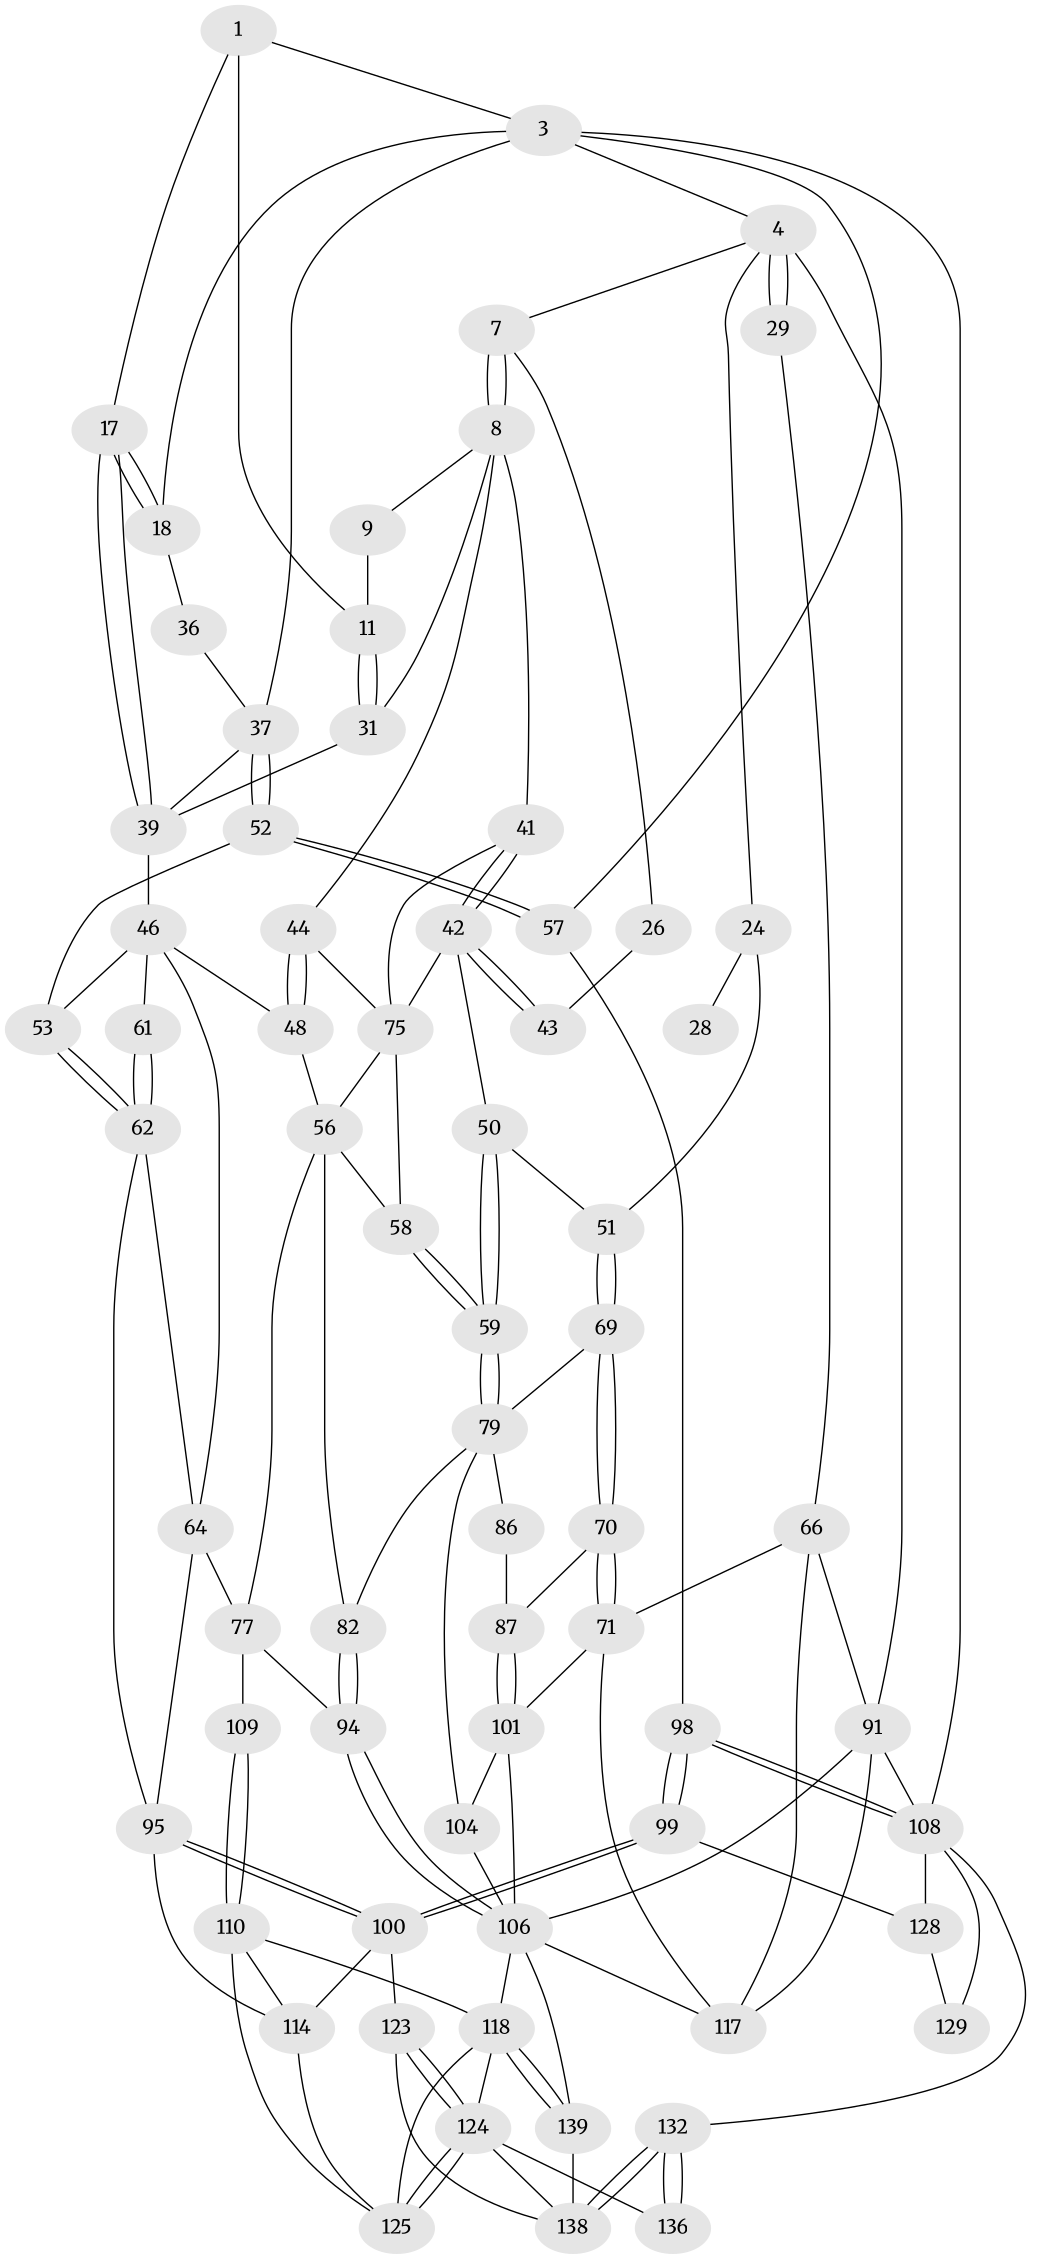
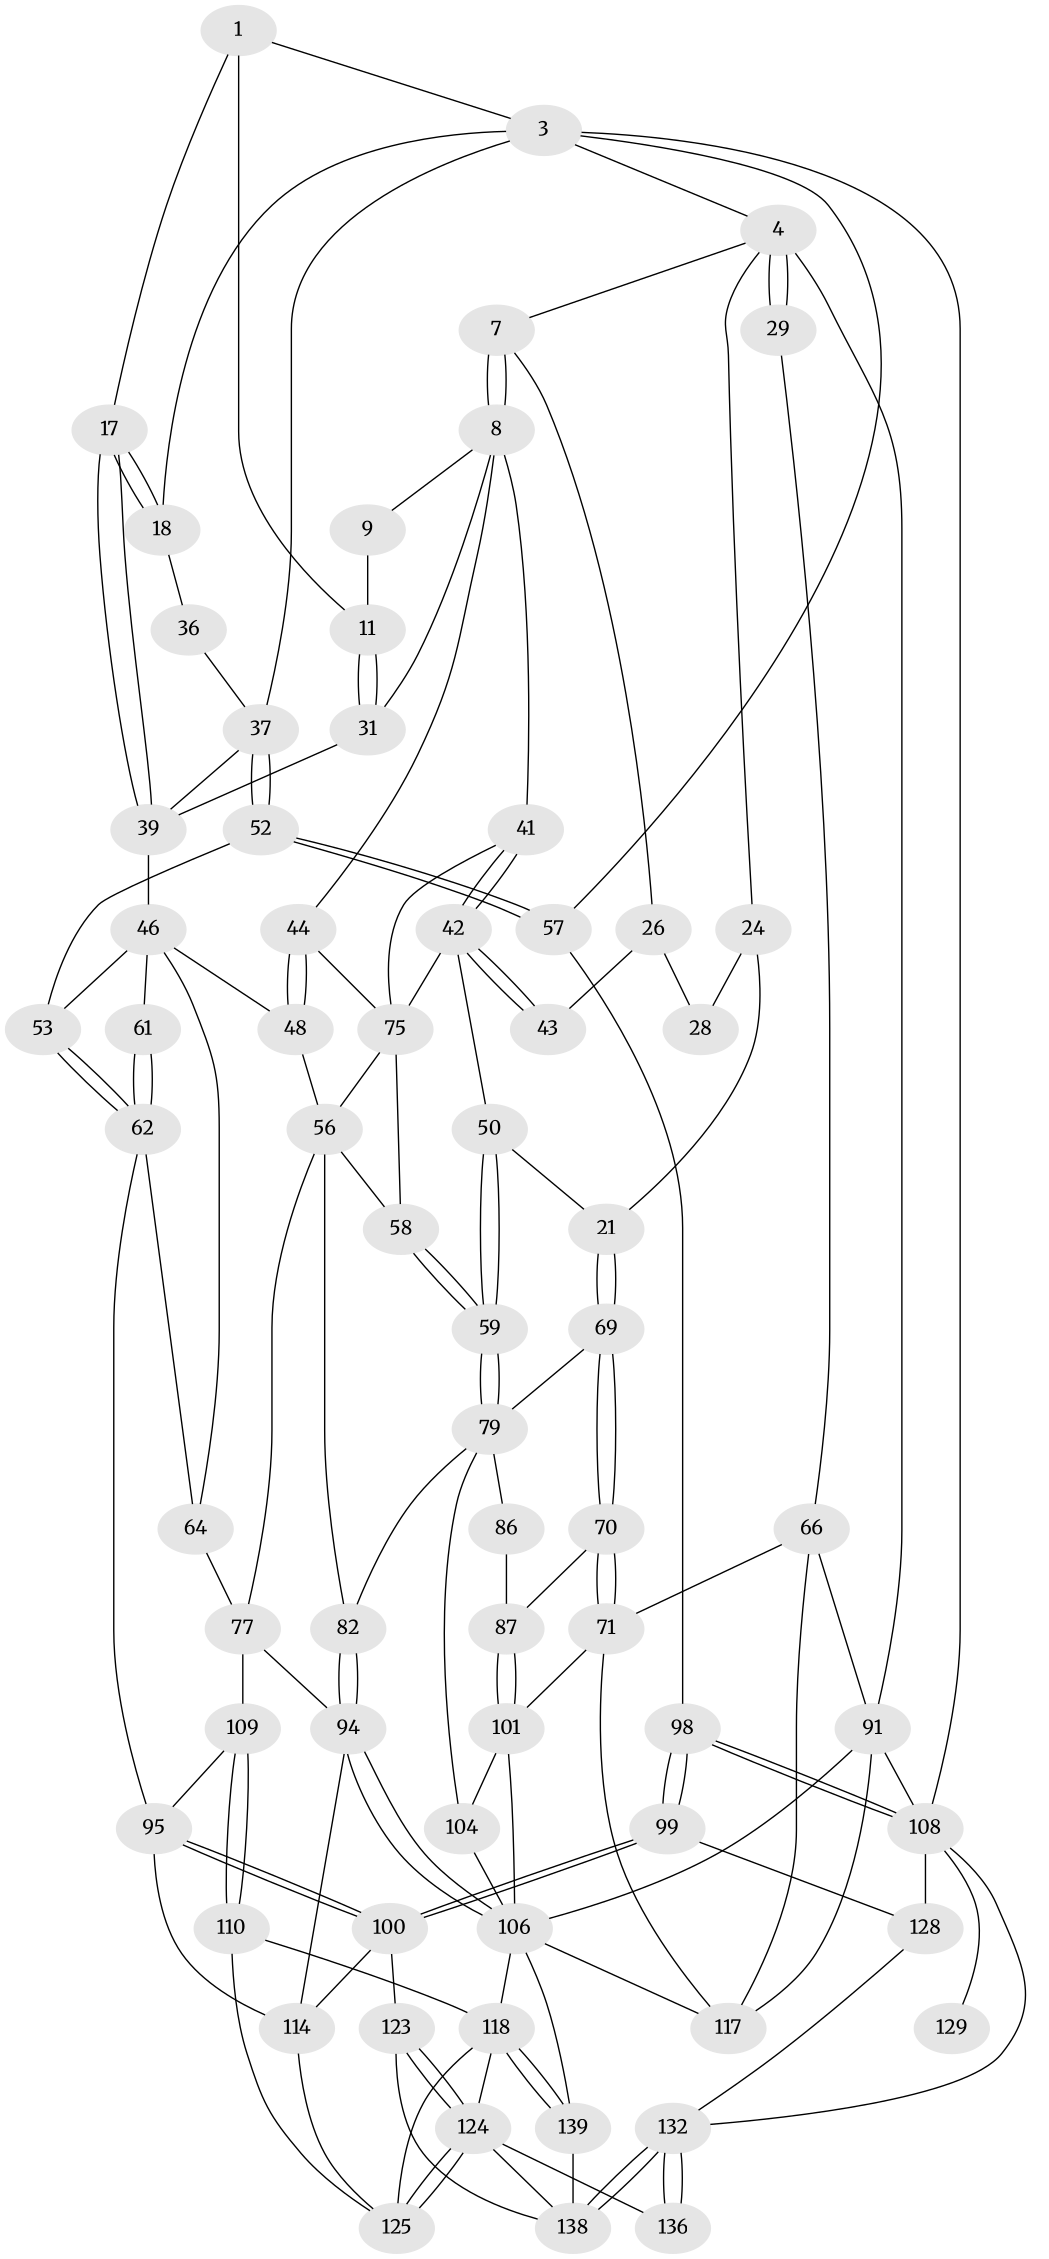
none -> (677, 979)
(606, 1229) -> (606, 1229)
(175, 1679) -> (198, 1779)
(264, 1979) -> (323, 1879)
(939, 1979) -> (804, 2033)
